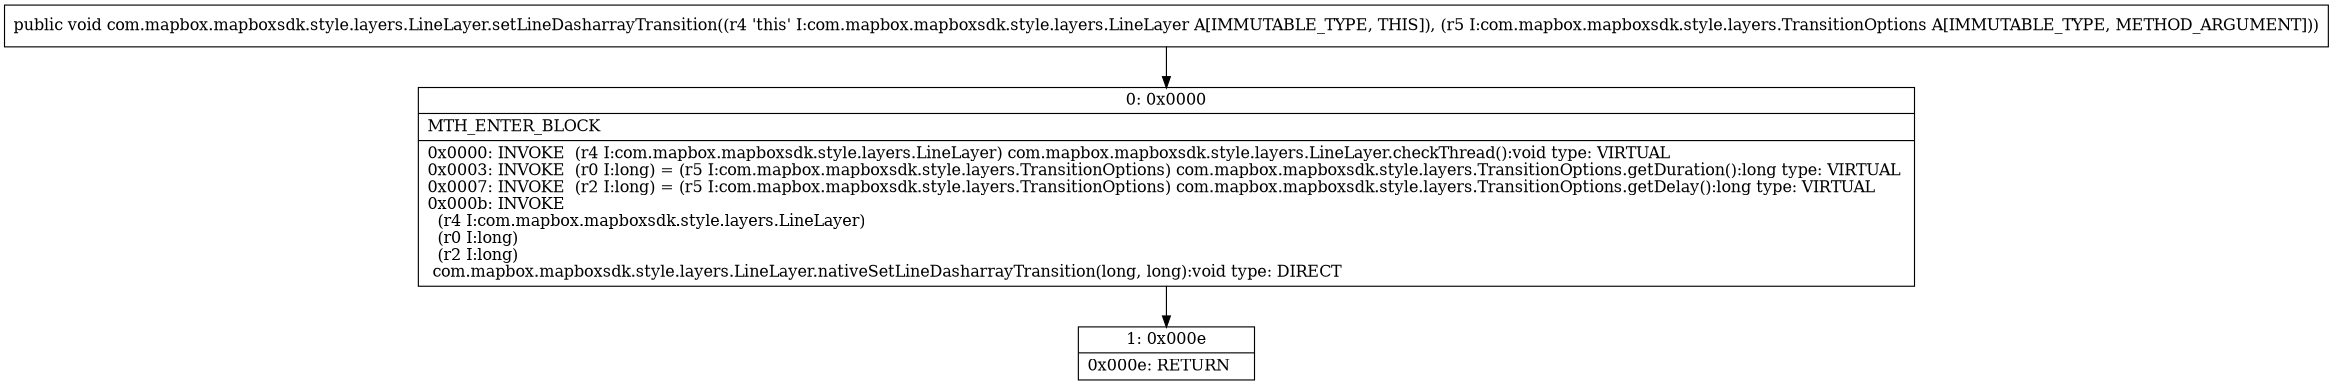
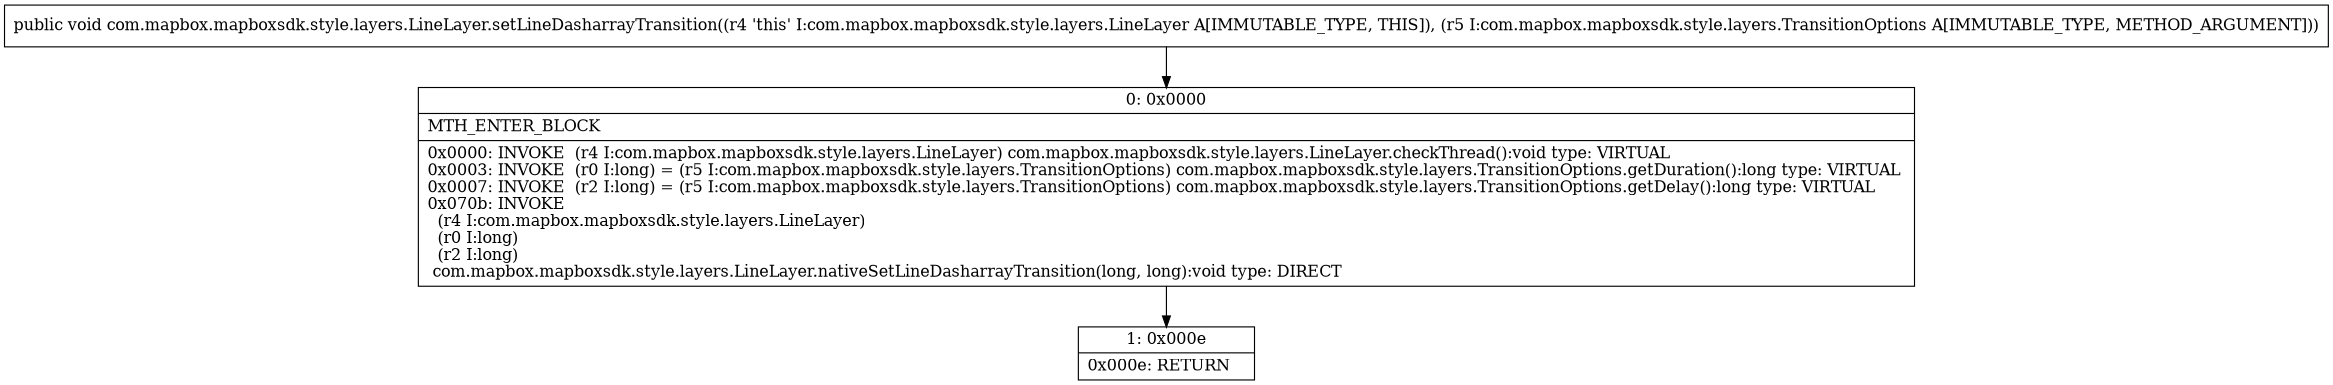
(501, 204) -> (501, 204)
